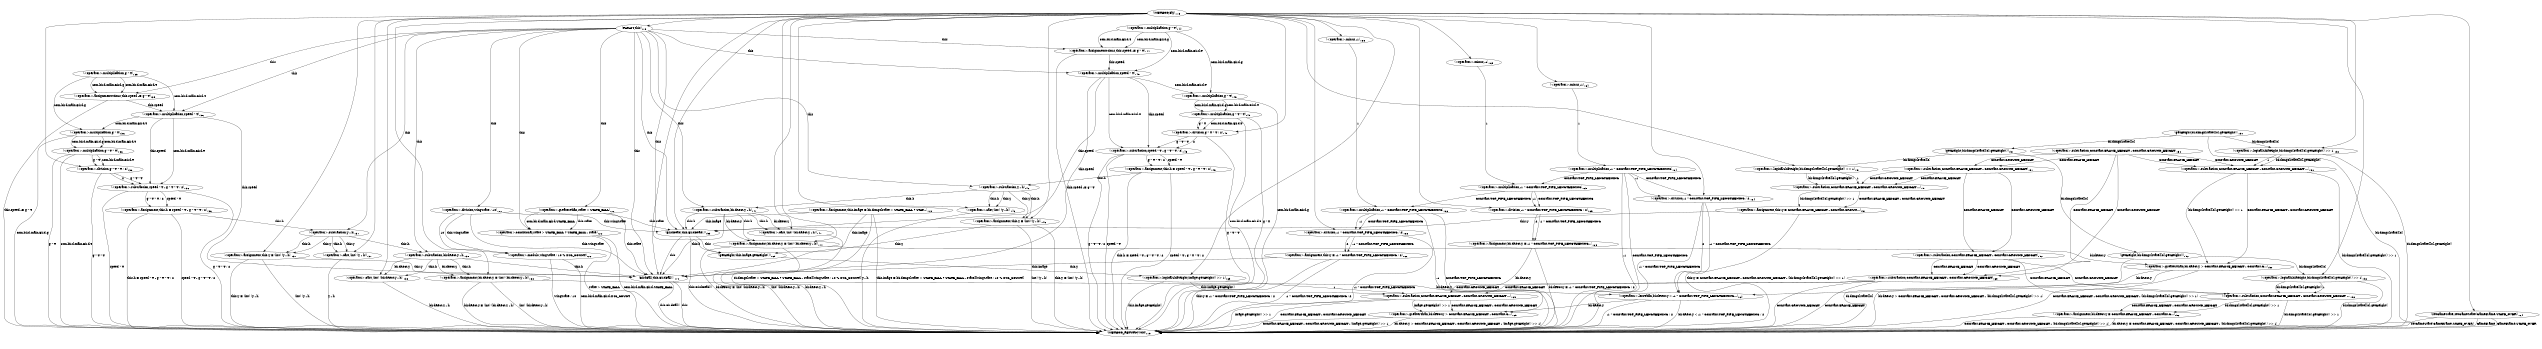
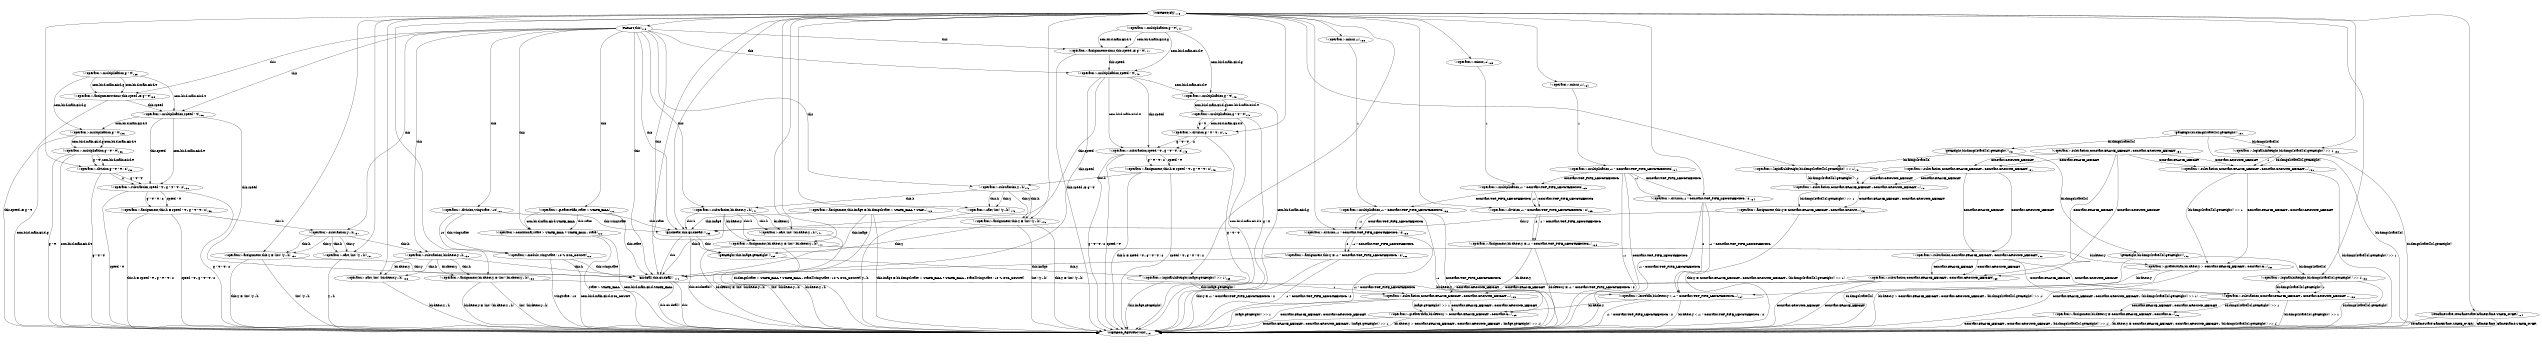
(551, 248) -> (599, 272)
